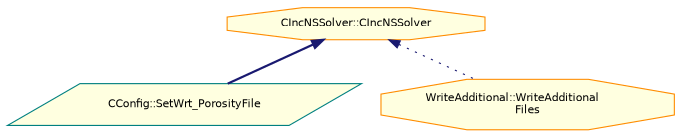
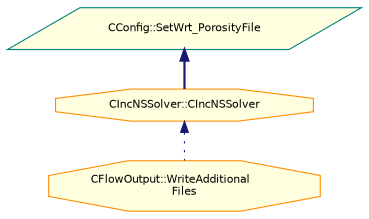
(270, 64) -> (184, 75)
(528, 105) -> (184, 186)
